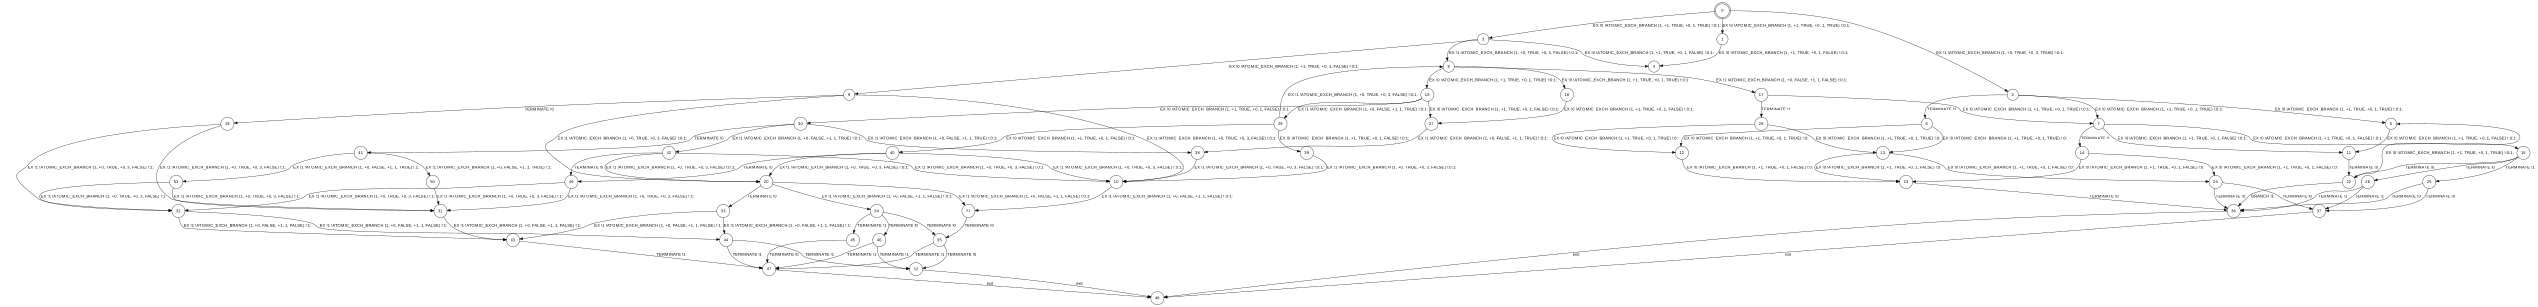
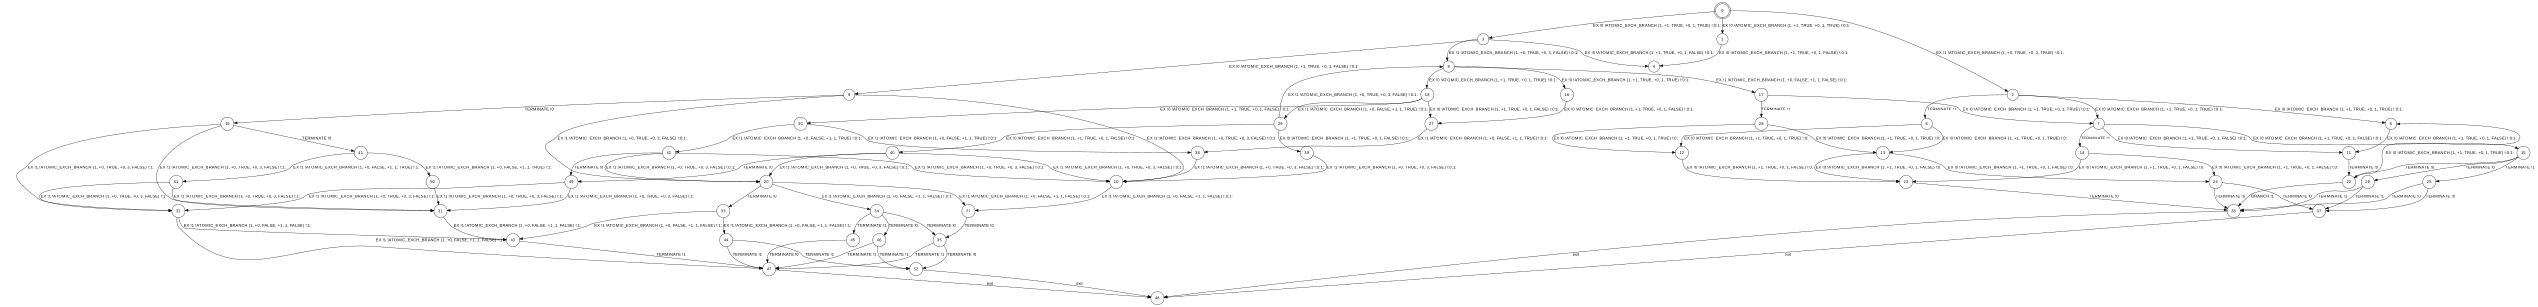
(584, 149) -> (293, 138)
(450, 233) -> (459, 252)
